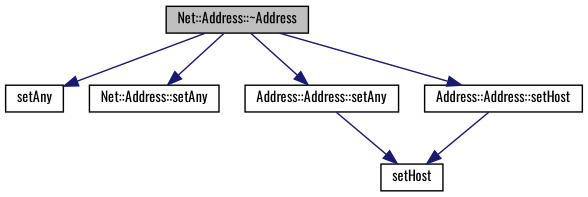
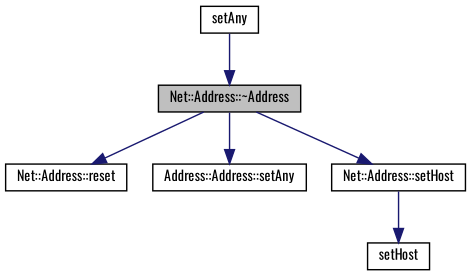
(141, 57) -> (230, 52)
(154, 99) -> (66, 177)
(503, 99) -> (399, 177)
(361, 133) -> none
